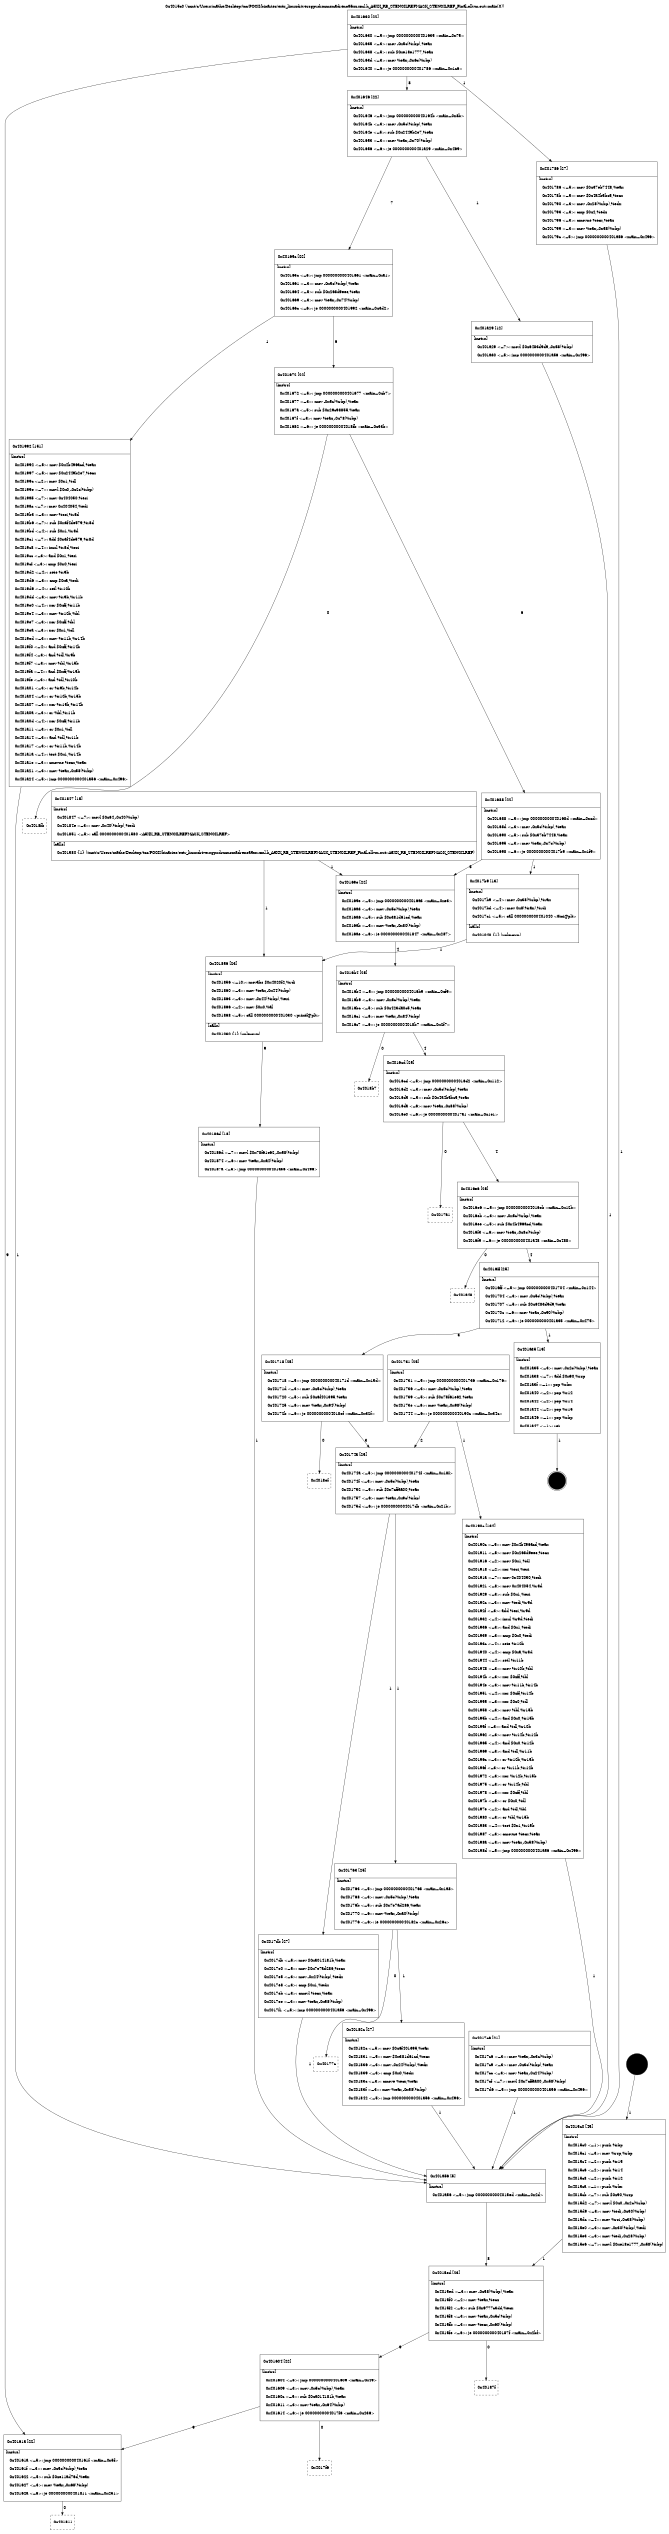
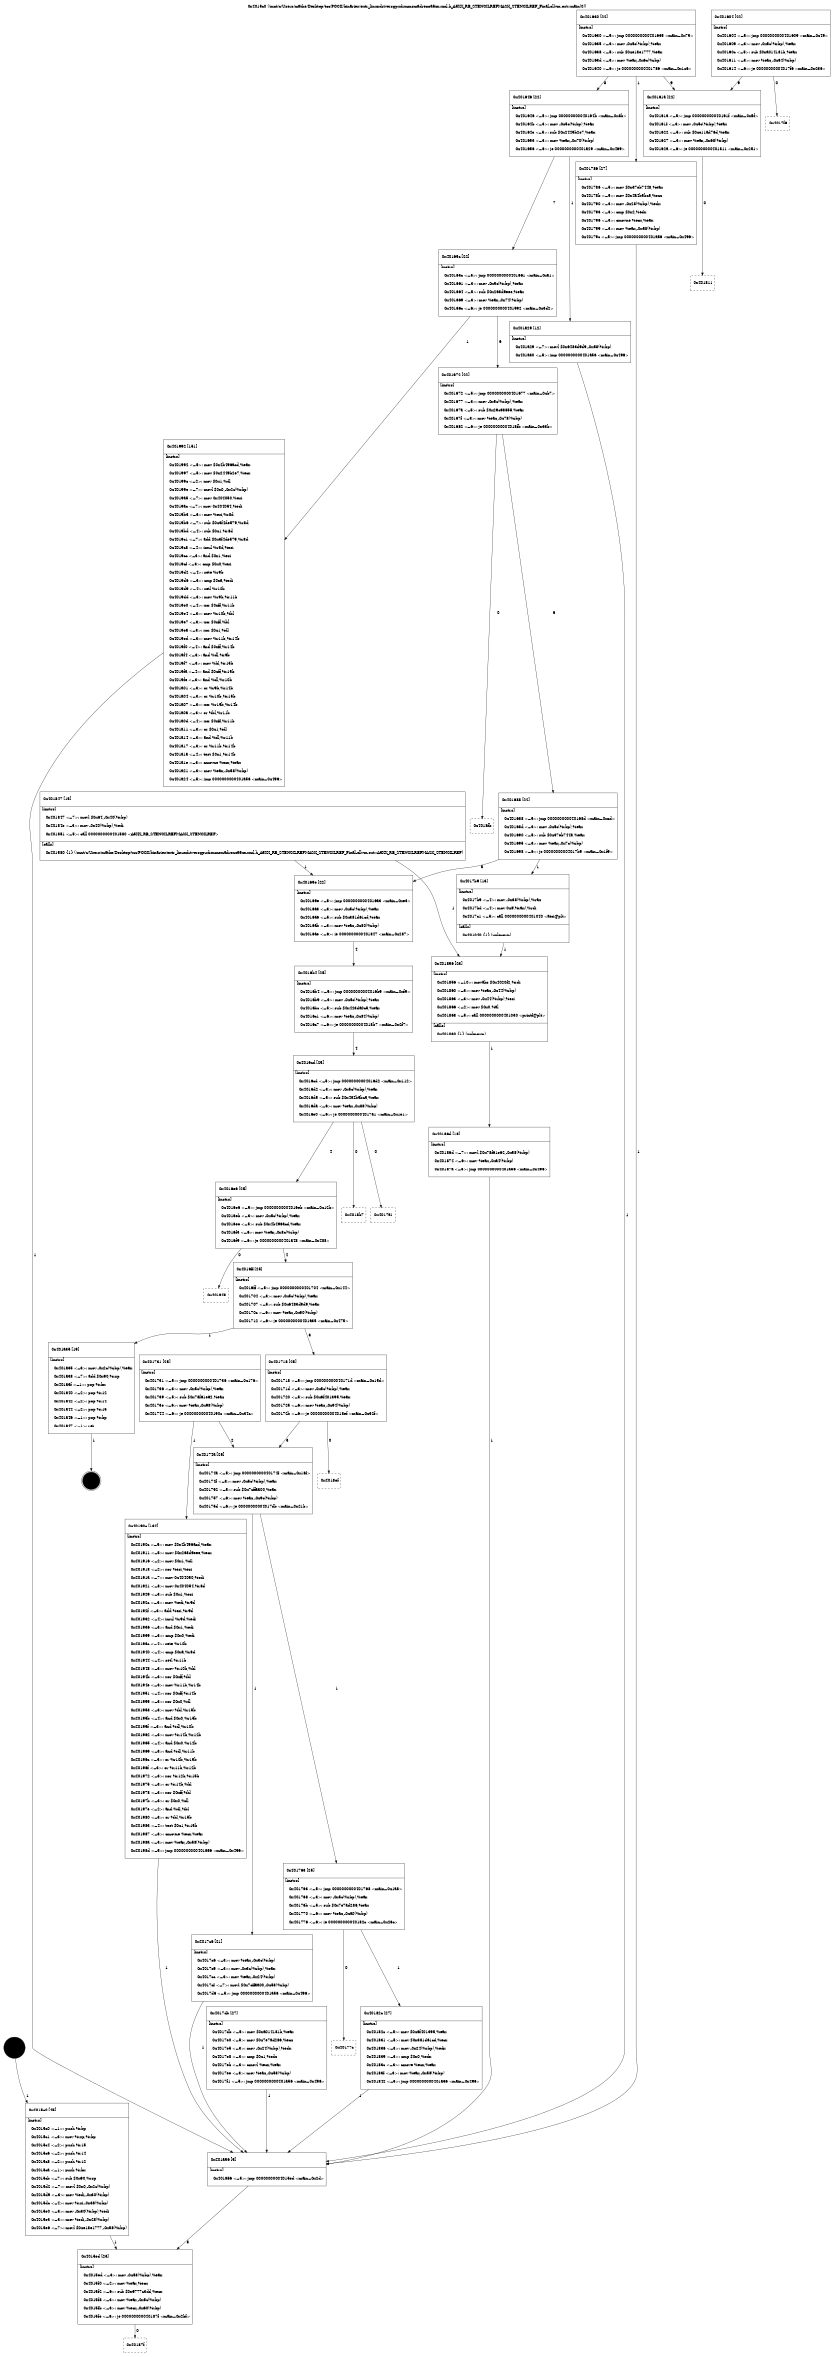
(265, 1049) -> (491, 1049)
(377, 1056) -> (354, 1164)
(354, 1723) -> (252, 1723)
(405, 2344) -> none
